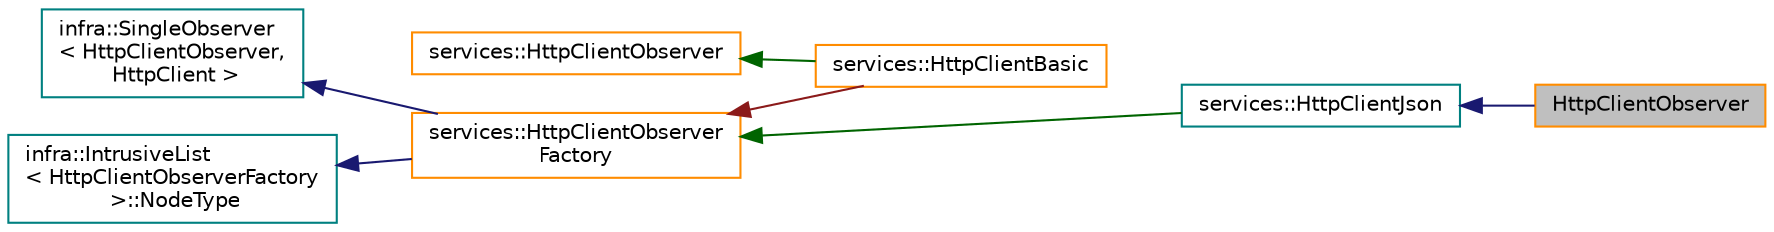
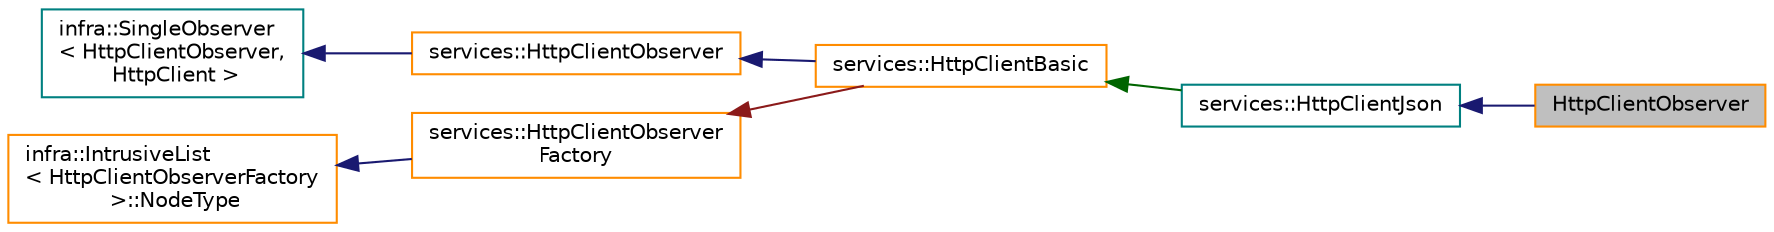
(789, 60) -> (789, 60)
(381, 101) -> (368, 53)
(972, 124) -> (1155, 87)
(173, 179) -> (173, 179)
